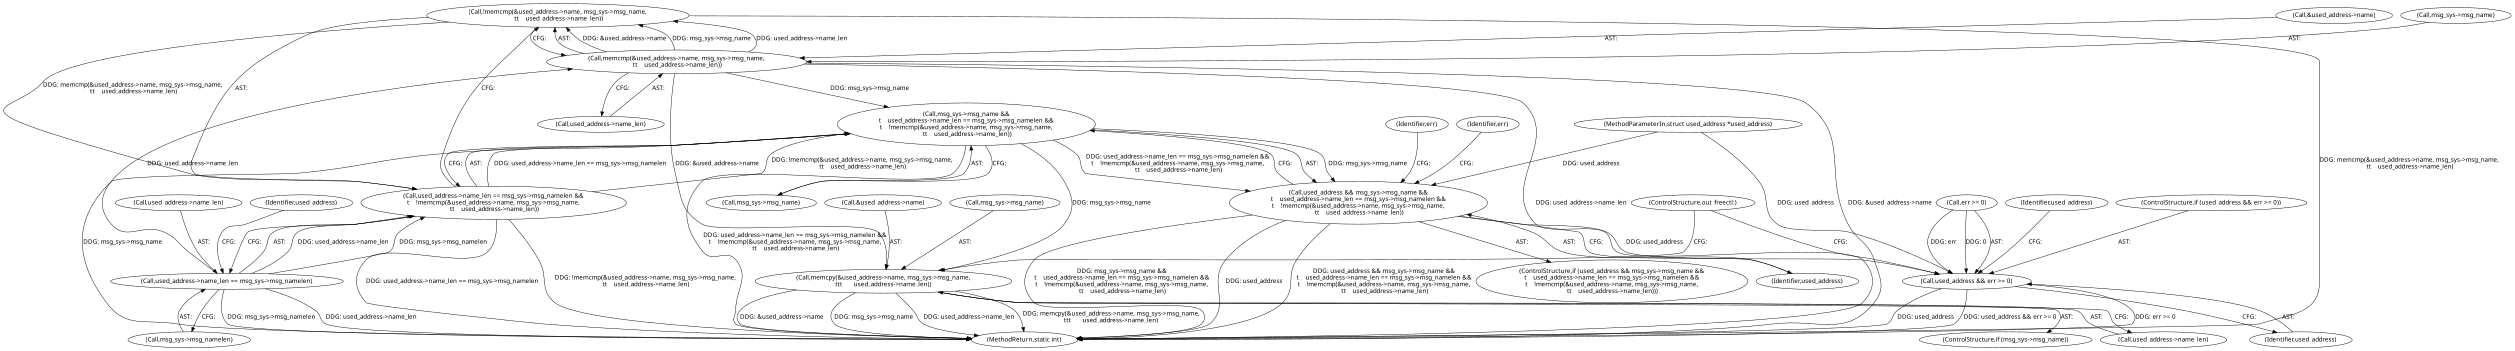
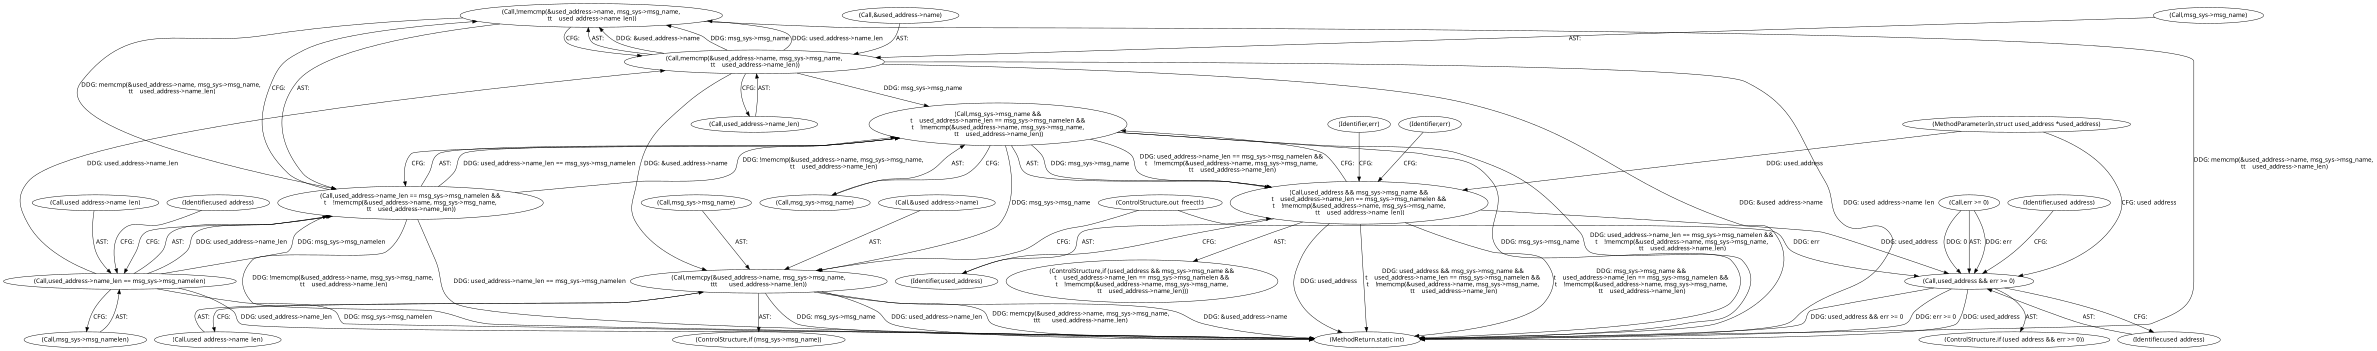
(1806, 203) -> (2149, 203)
(2091, 241) -> (2019, 304)
(1841, 242) -> (1807, 242)
